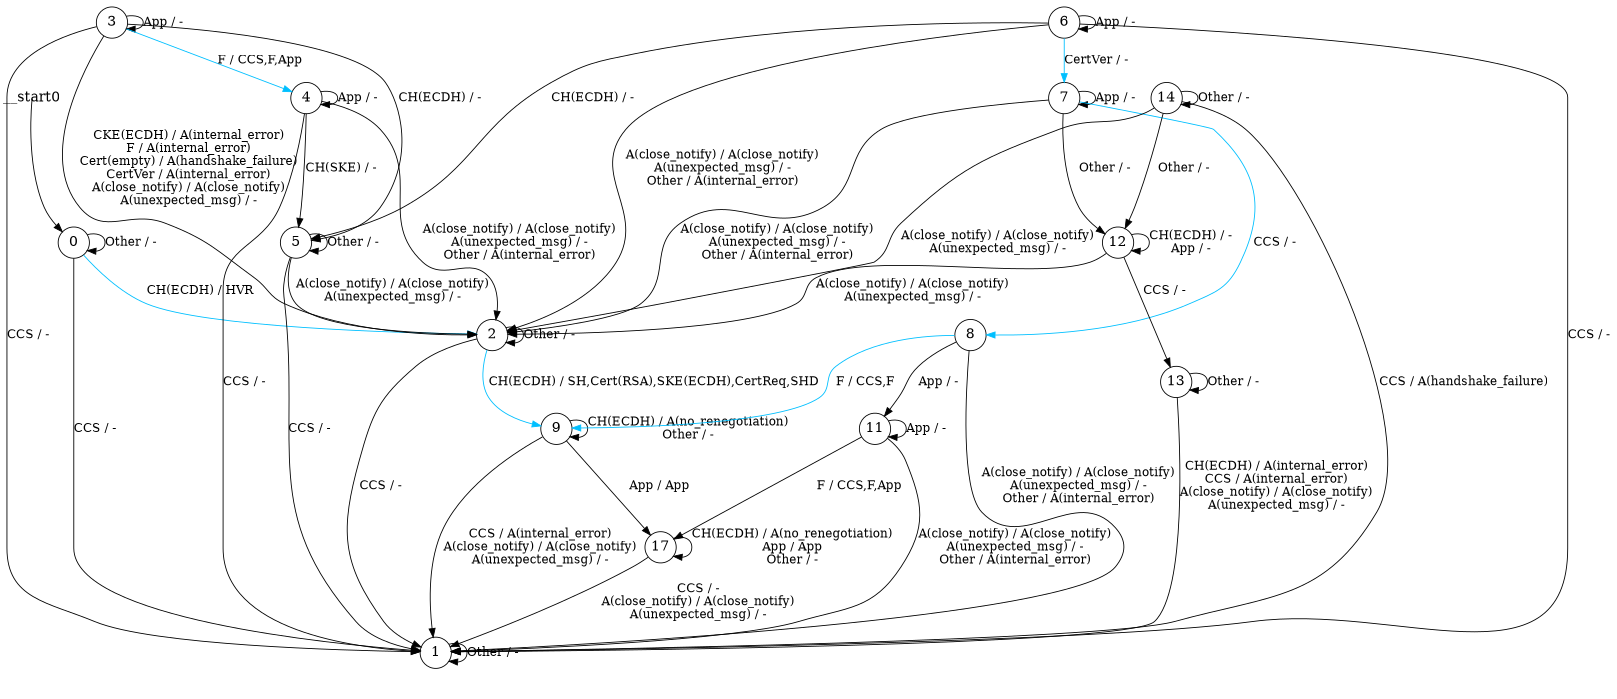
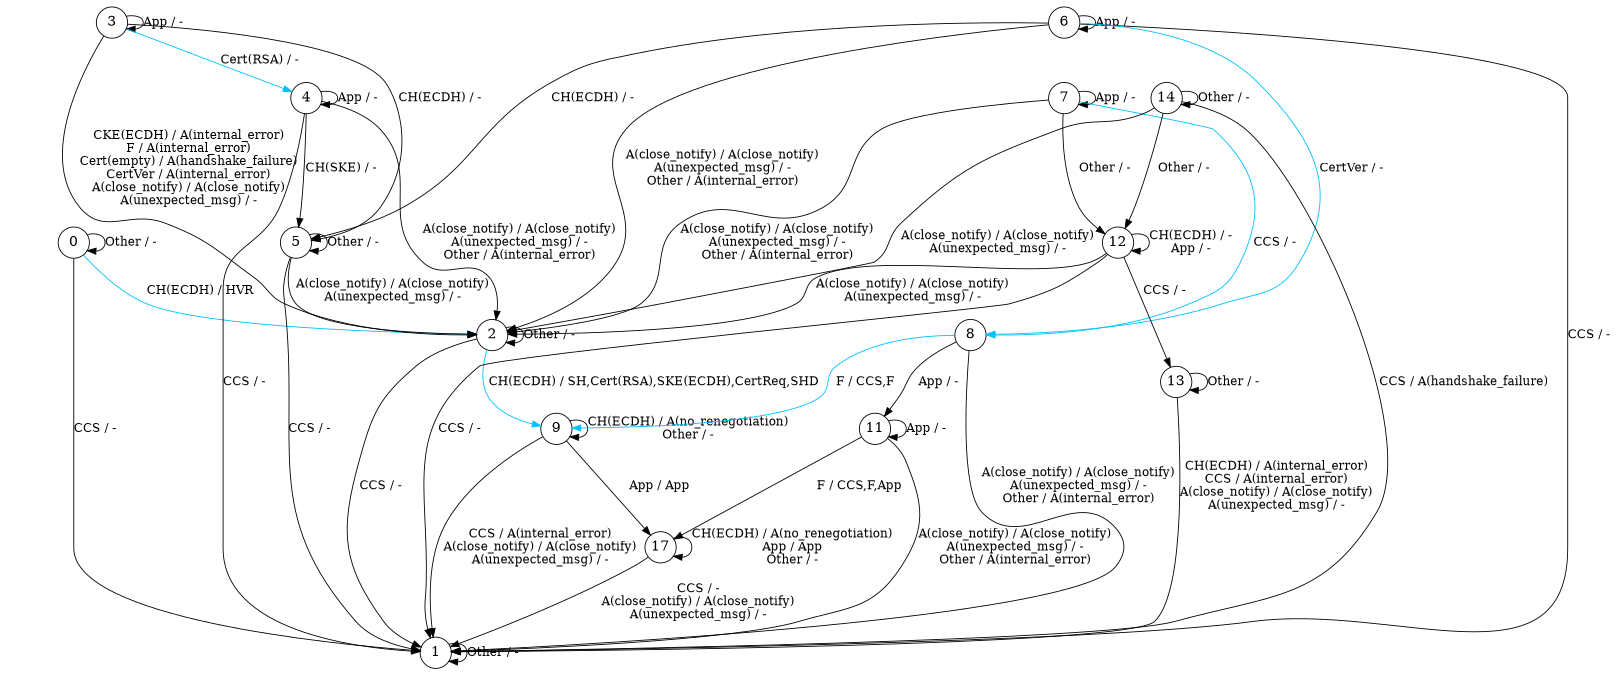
(1064, 56) -> (1319, 211)
(260, 60) -> (260, 60)
(32, 98) -> none
(7, 483) -> (660, 342)
